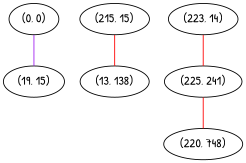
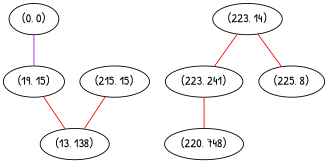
(203, 82) -> (204, 82)
none -> (292, 82)
none -> (54, 113)
